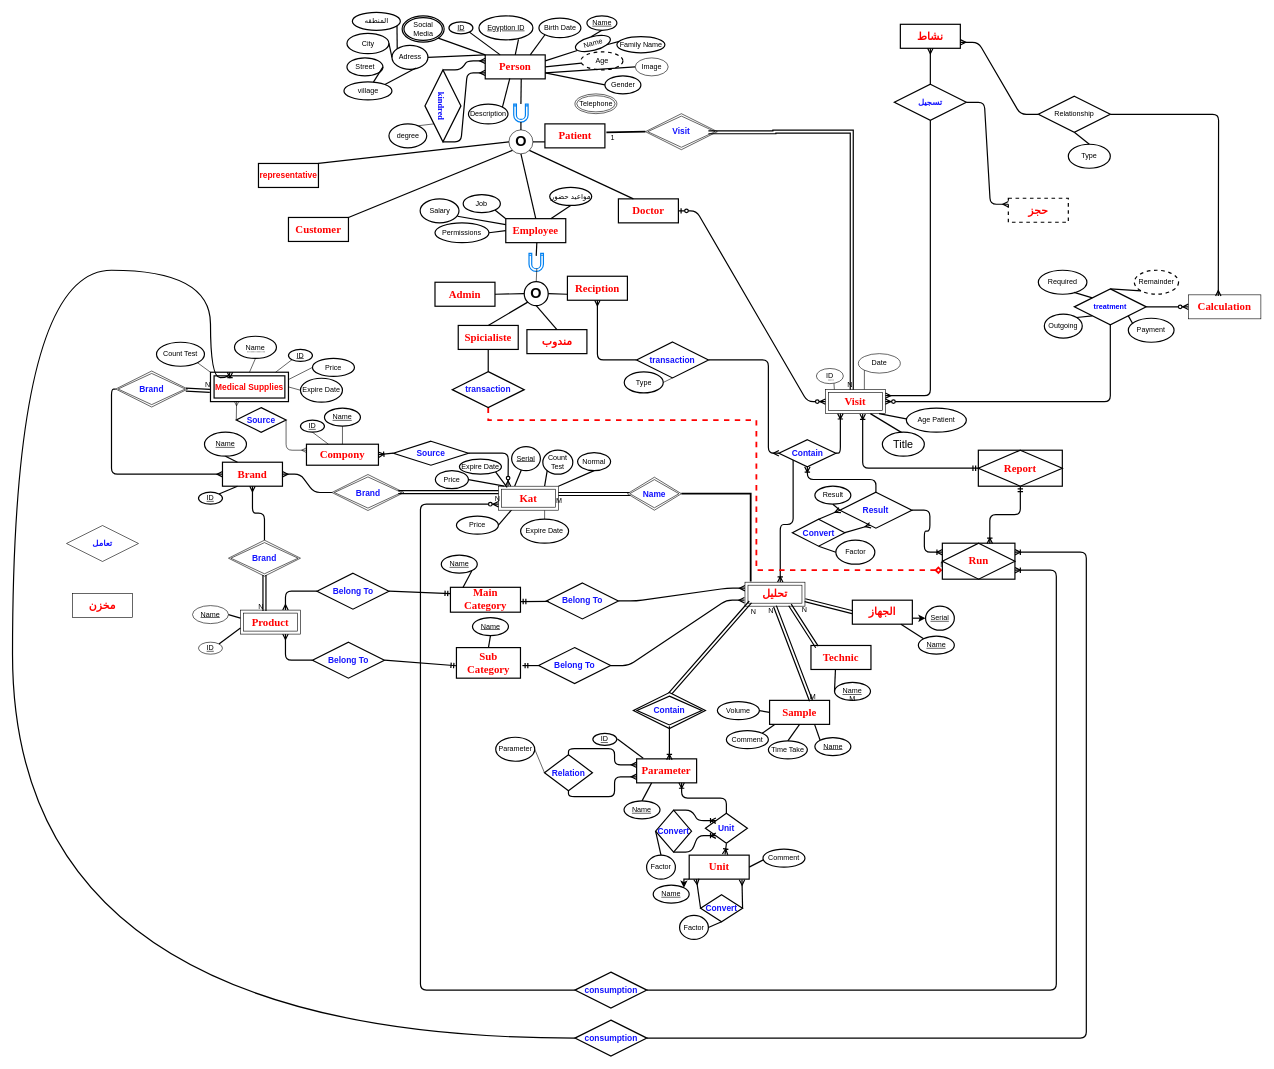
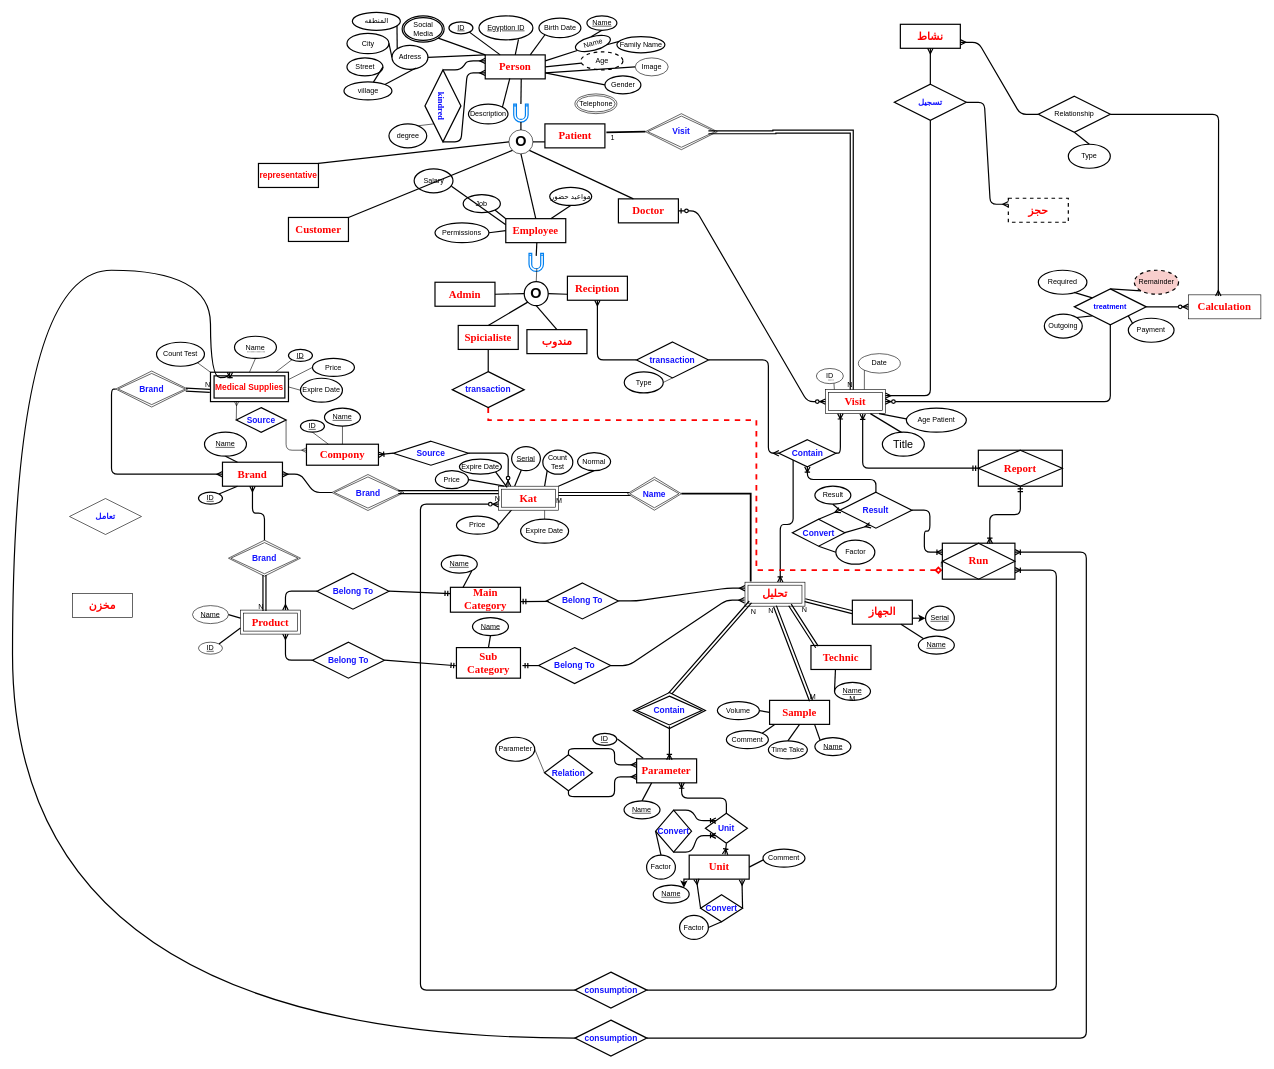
(439, 211) -> (433, 181)
(1156, 282) -> (1156, 282)
(102, 544) -> (105, 517)
